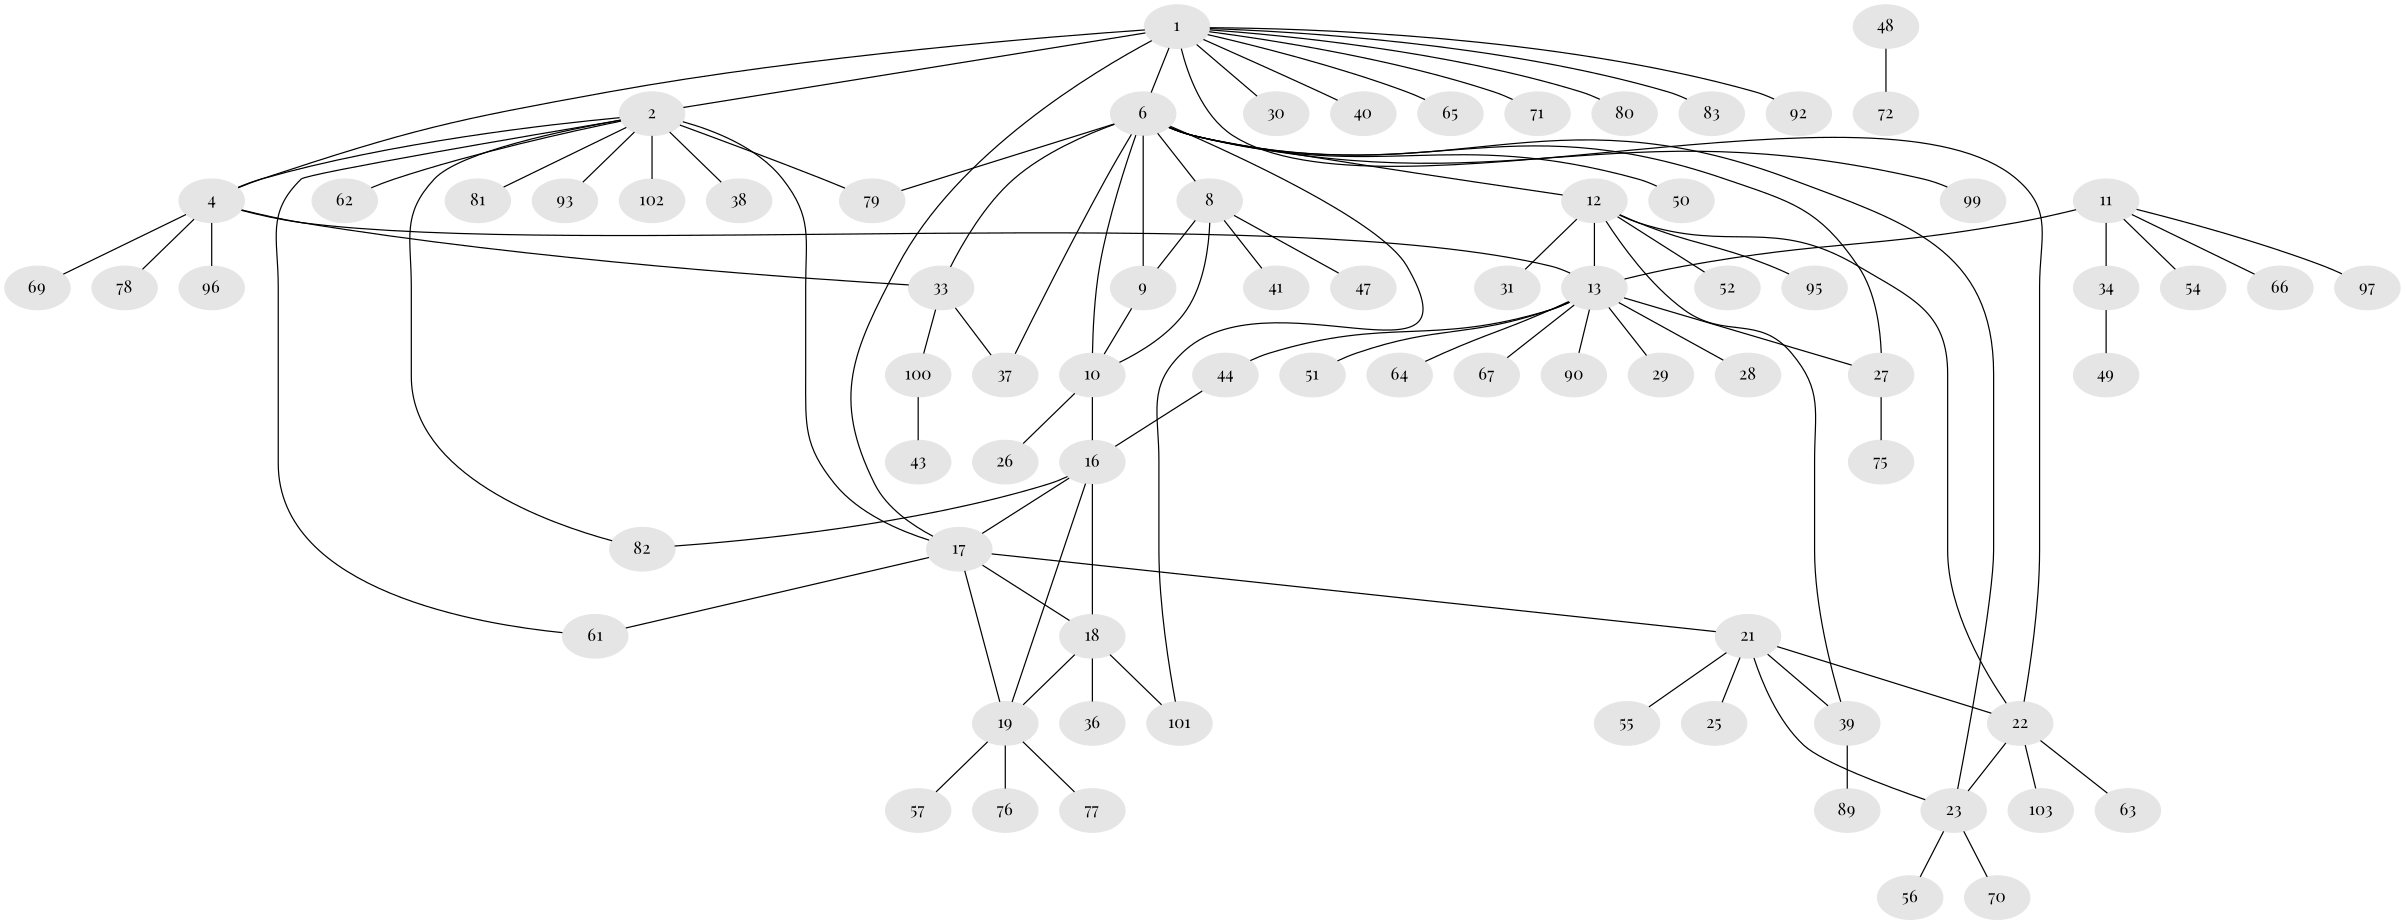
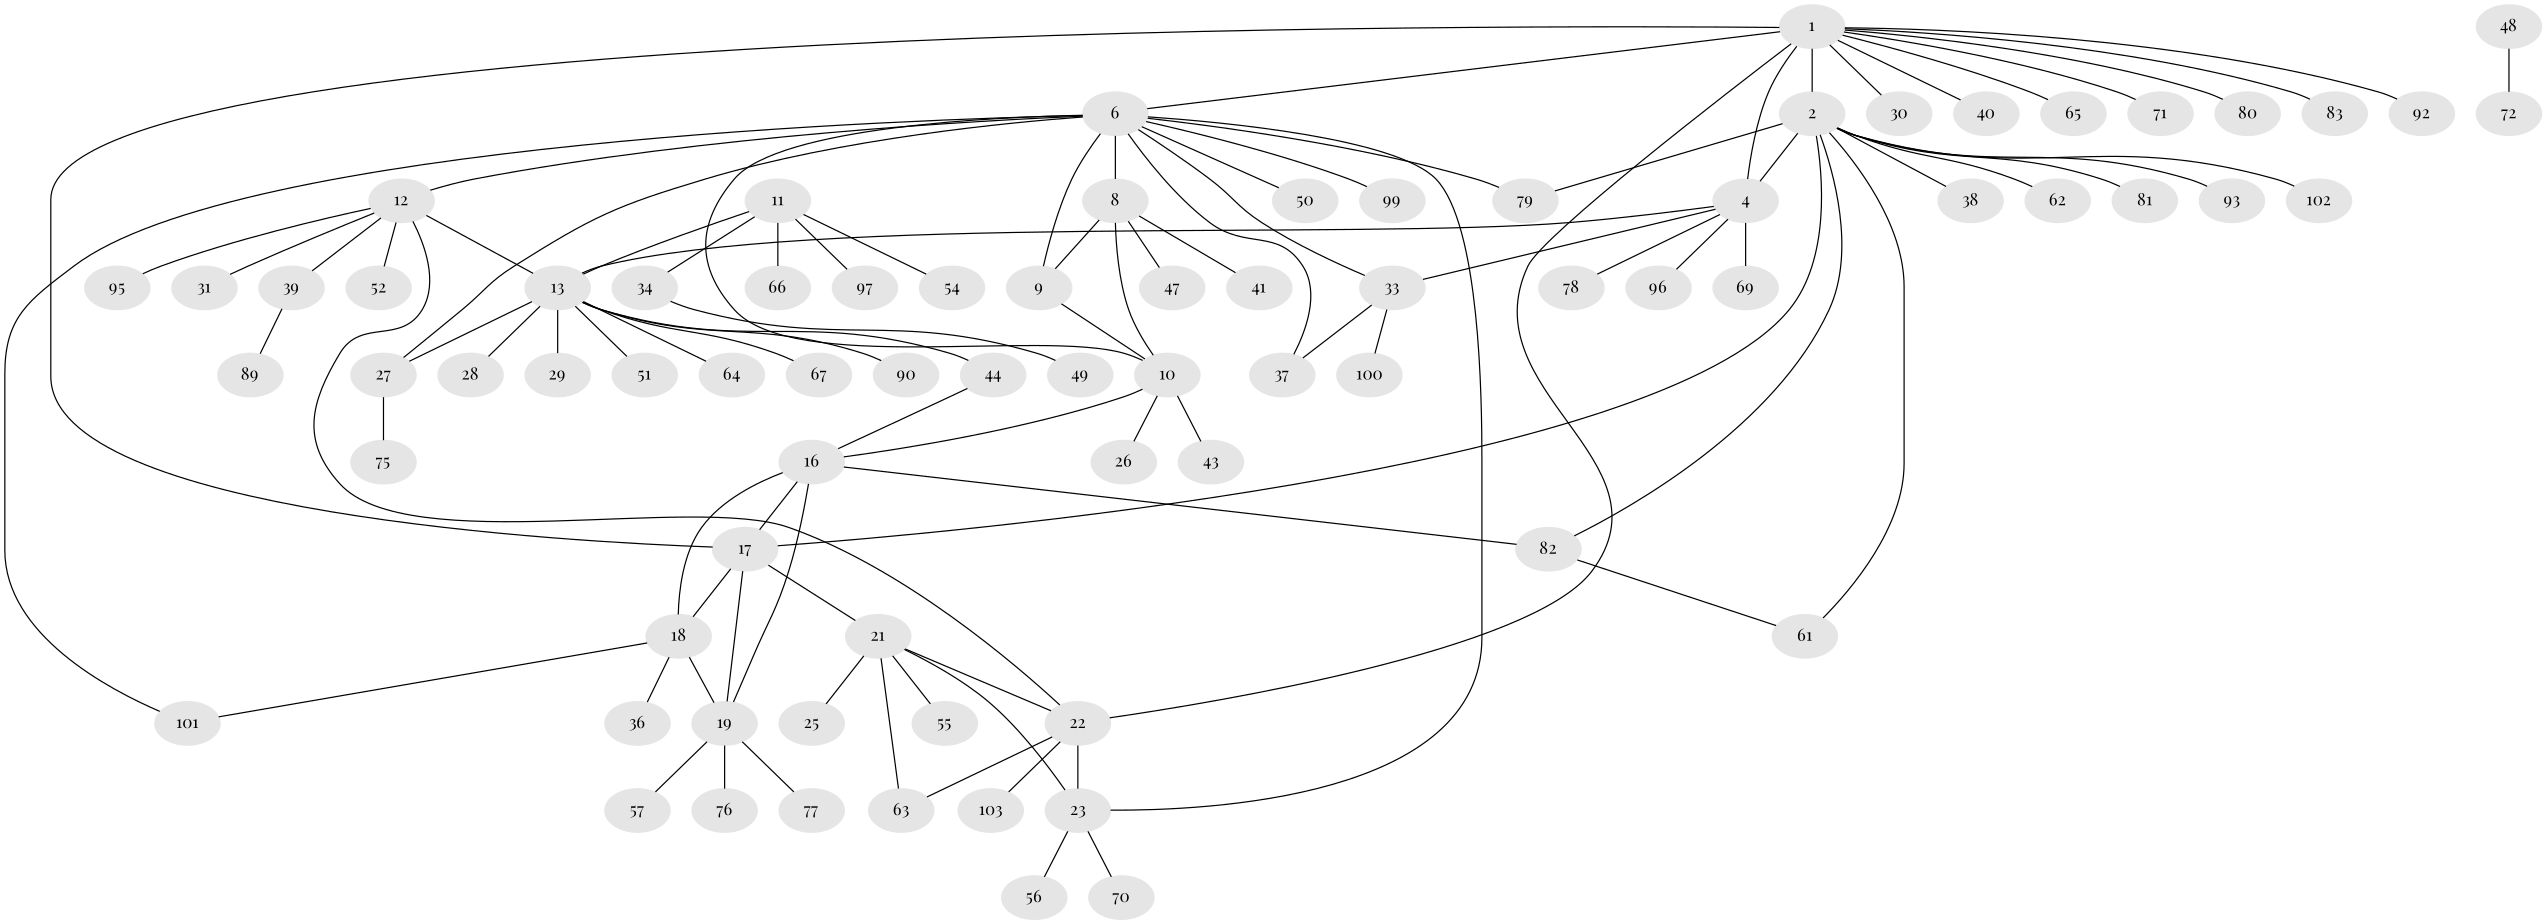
(918, 419) -> (1189, 419)
(777, 593) -> (1677, 593)
(1798, 680) -> (890, 723)
